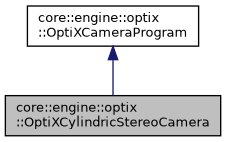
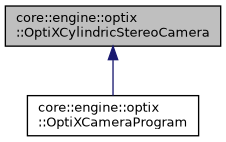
(113, 78) -> (113, 78)
